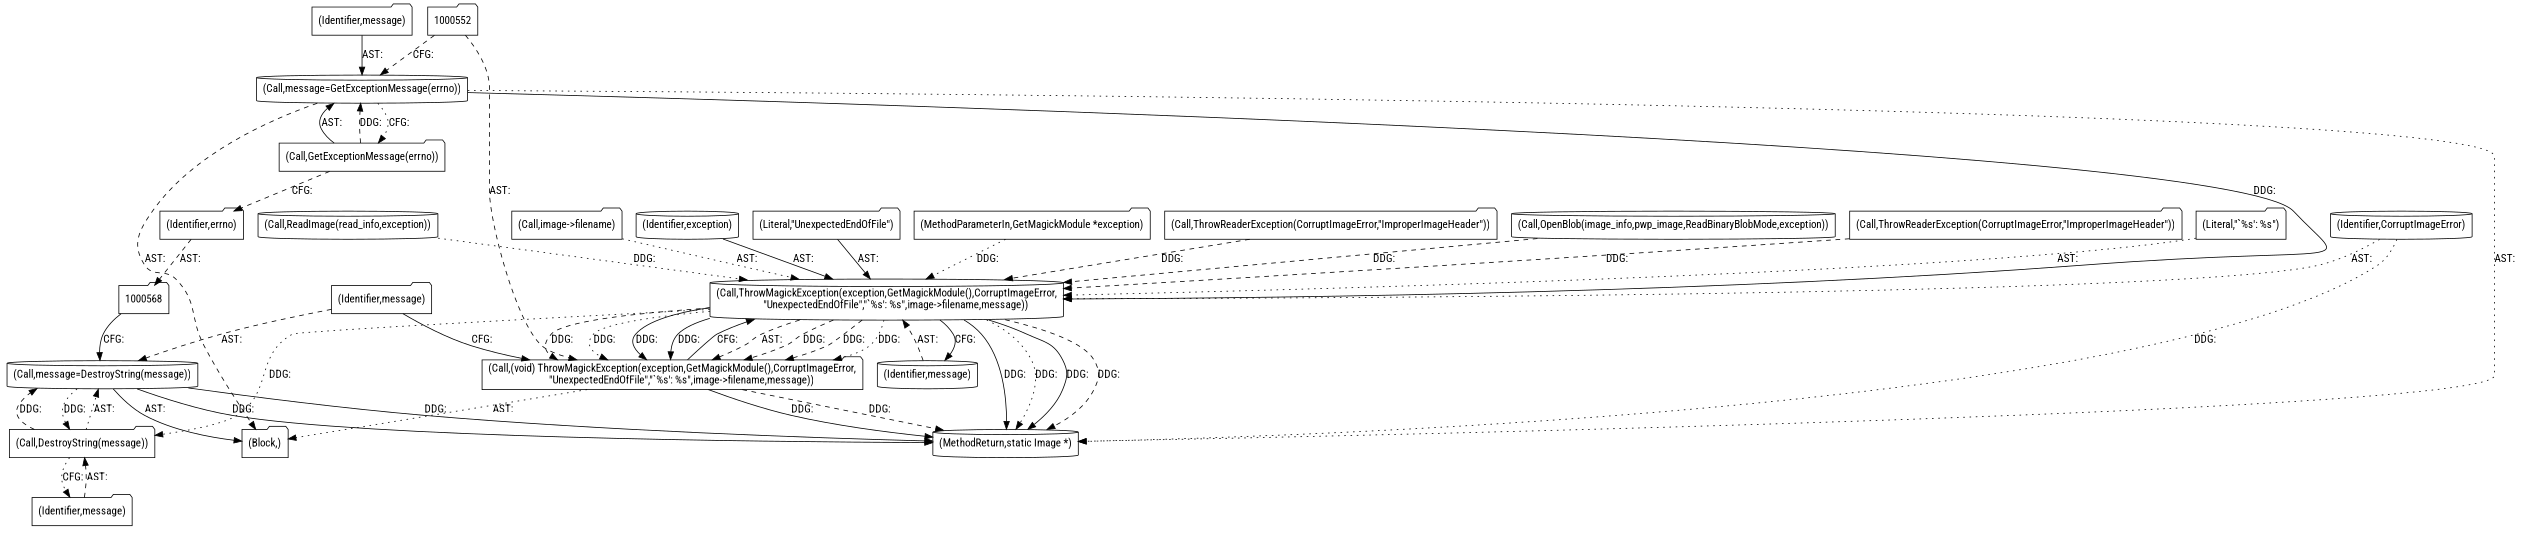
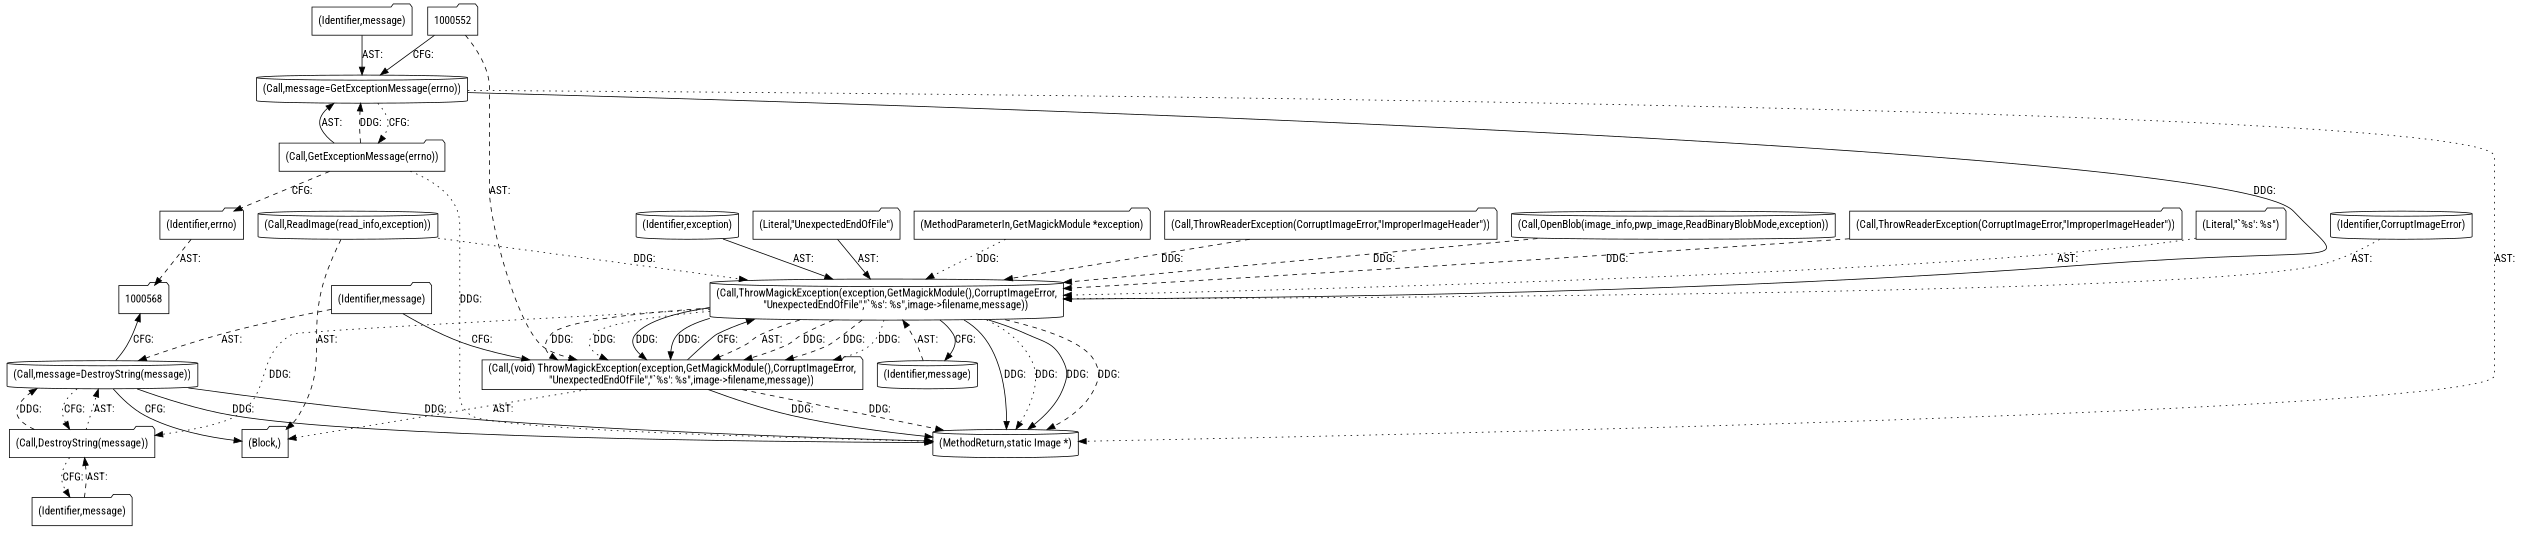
(411, 53) -> (411, 53)
(567, 225) -> none
(139, 237) -> (317, 337)
(105, 330) -> (129, 342)
(1757, 403) -> (461, 402)
(76, 410) -> (76, 410)
(156, 410) -> (156, 410)
